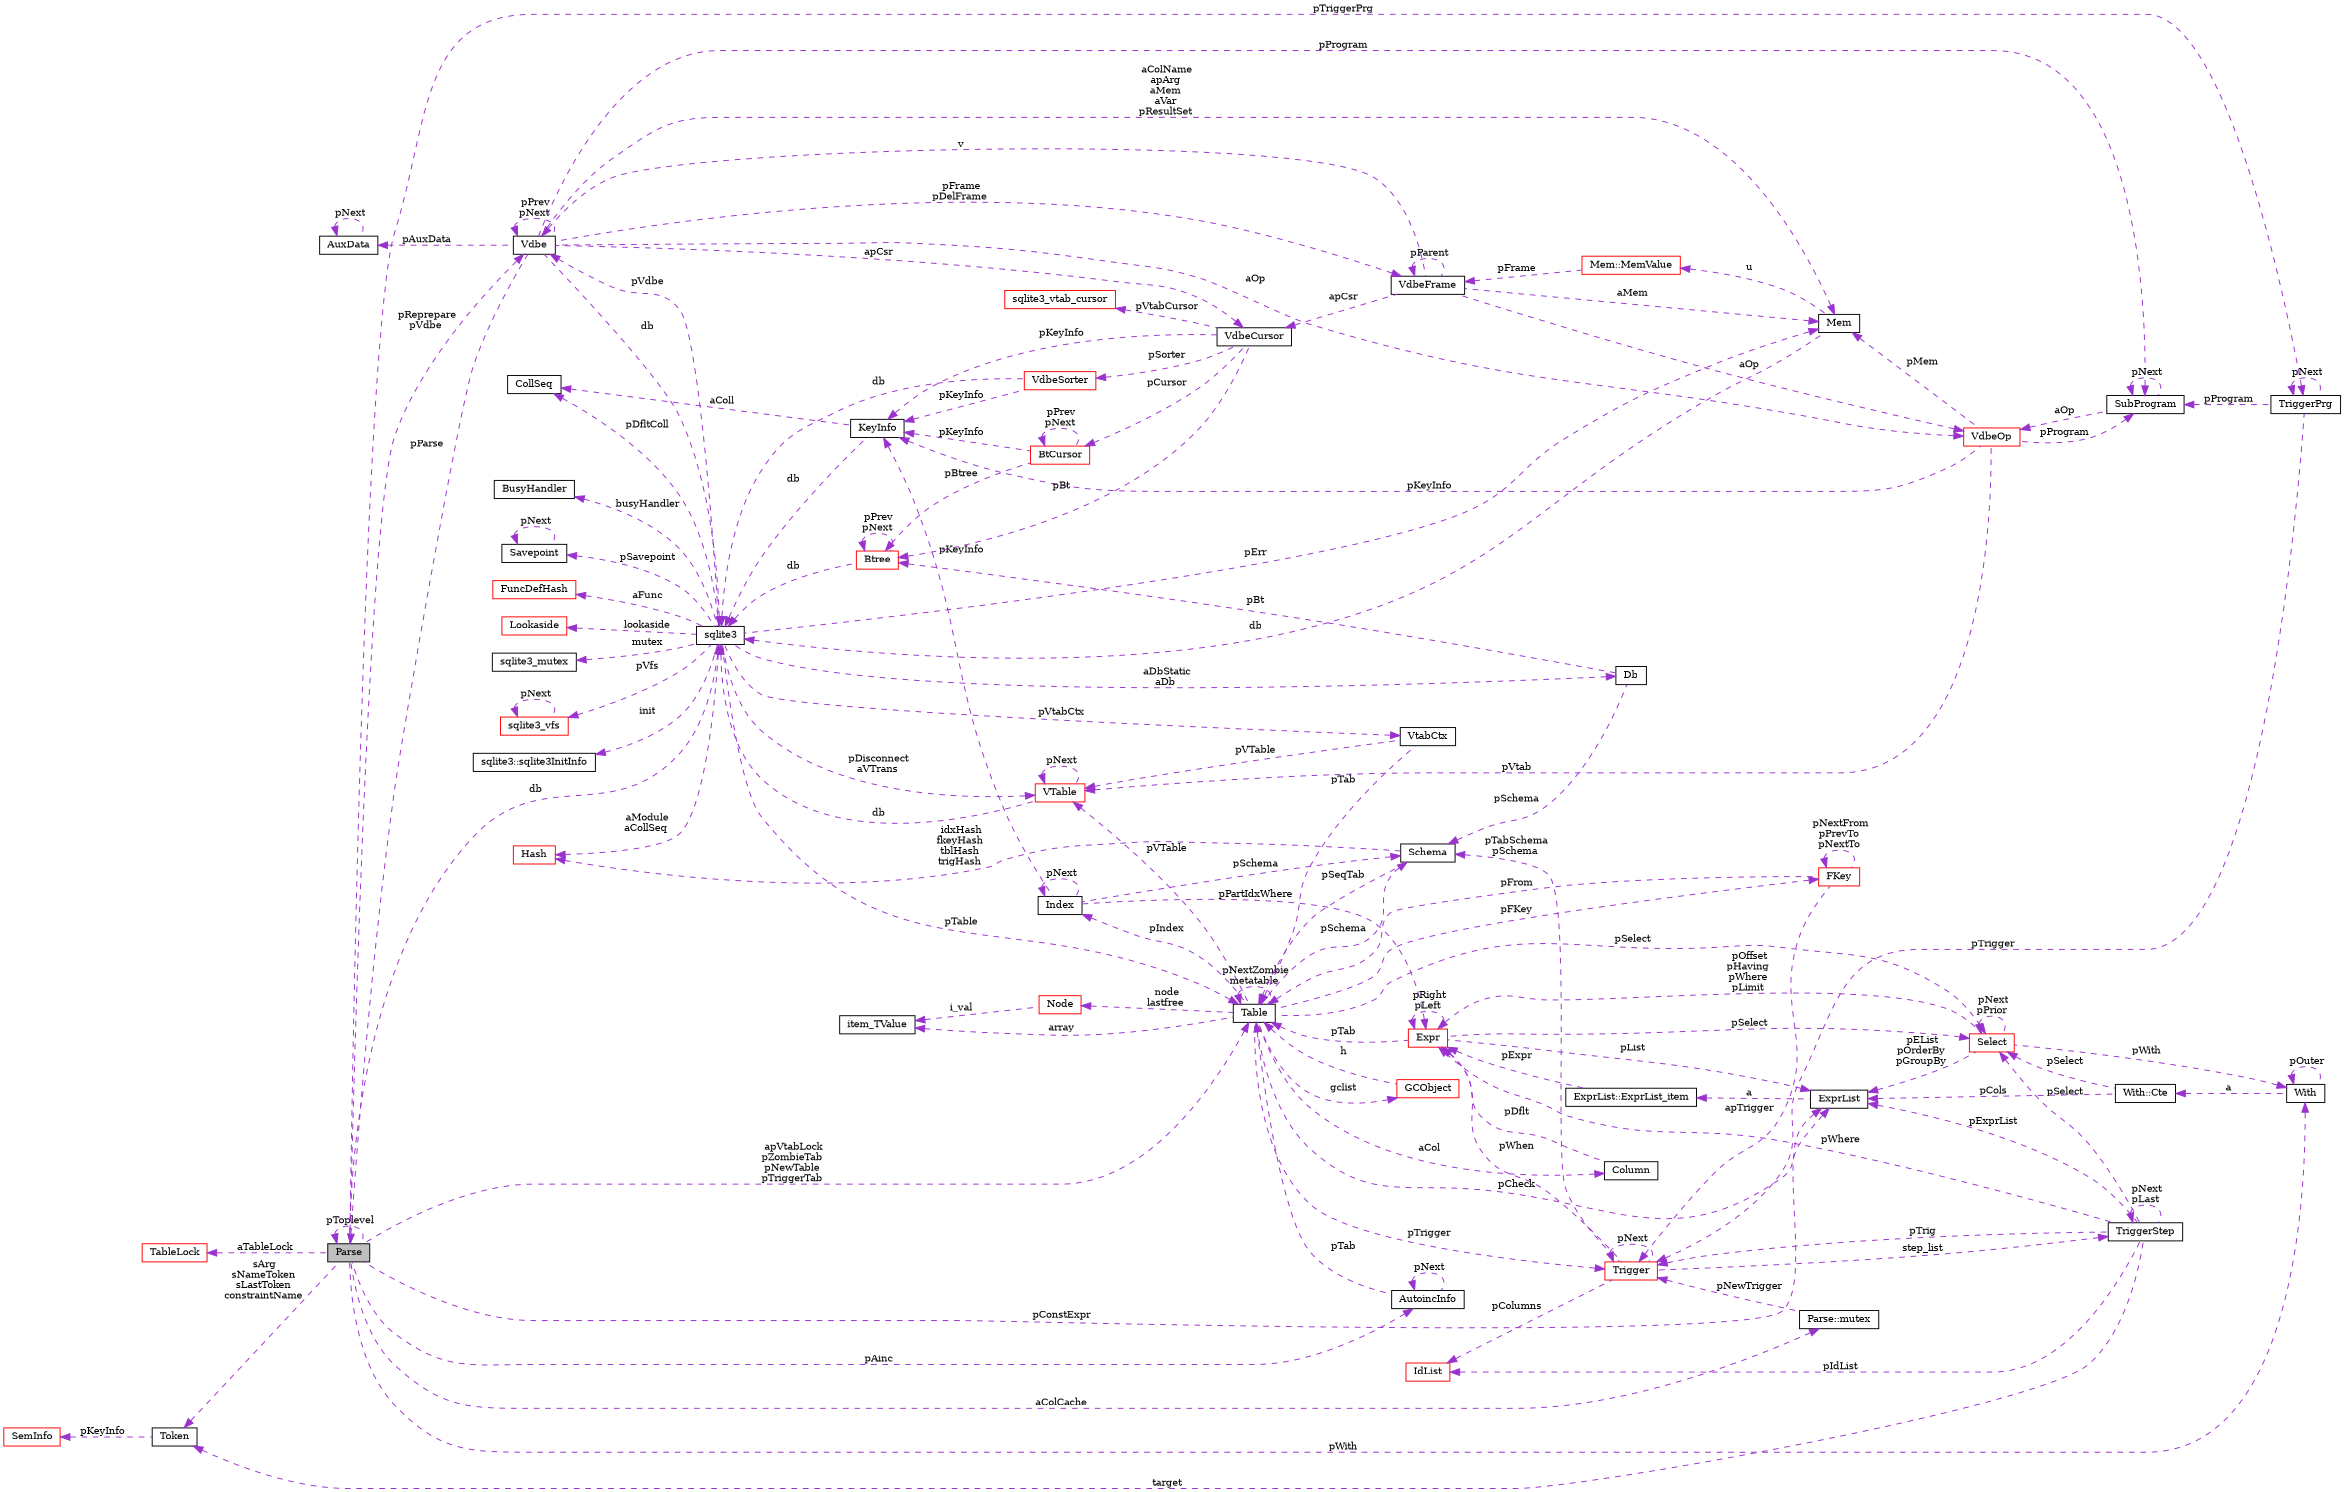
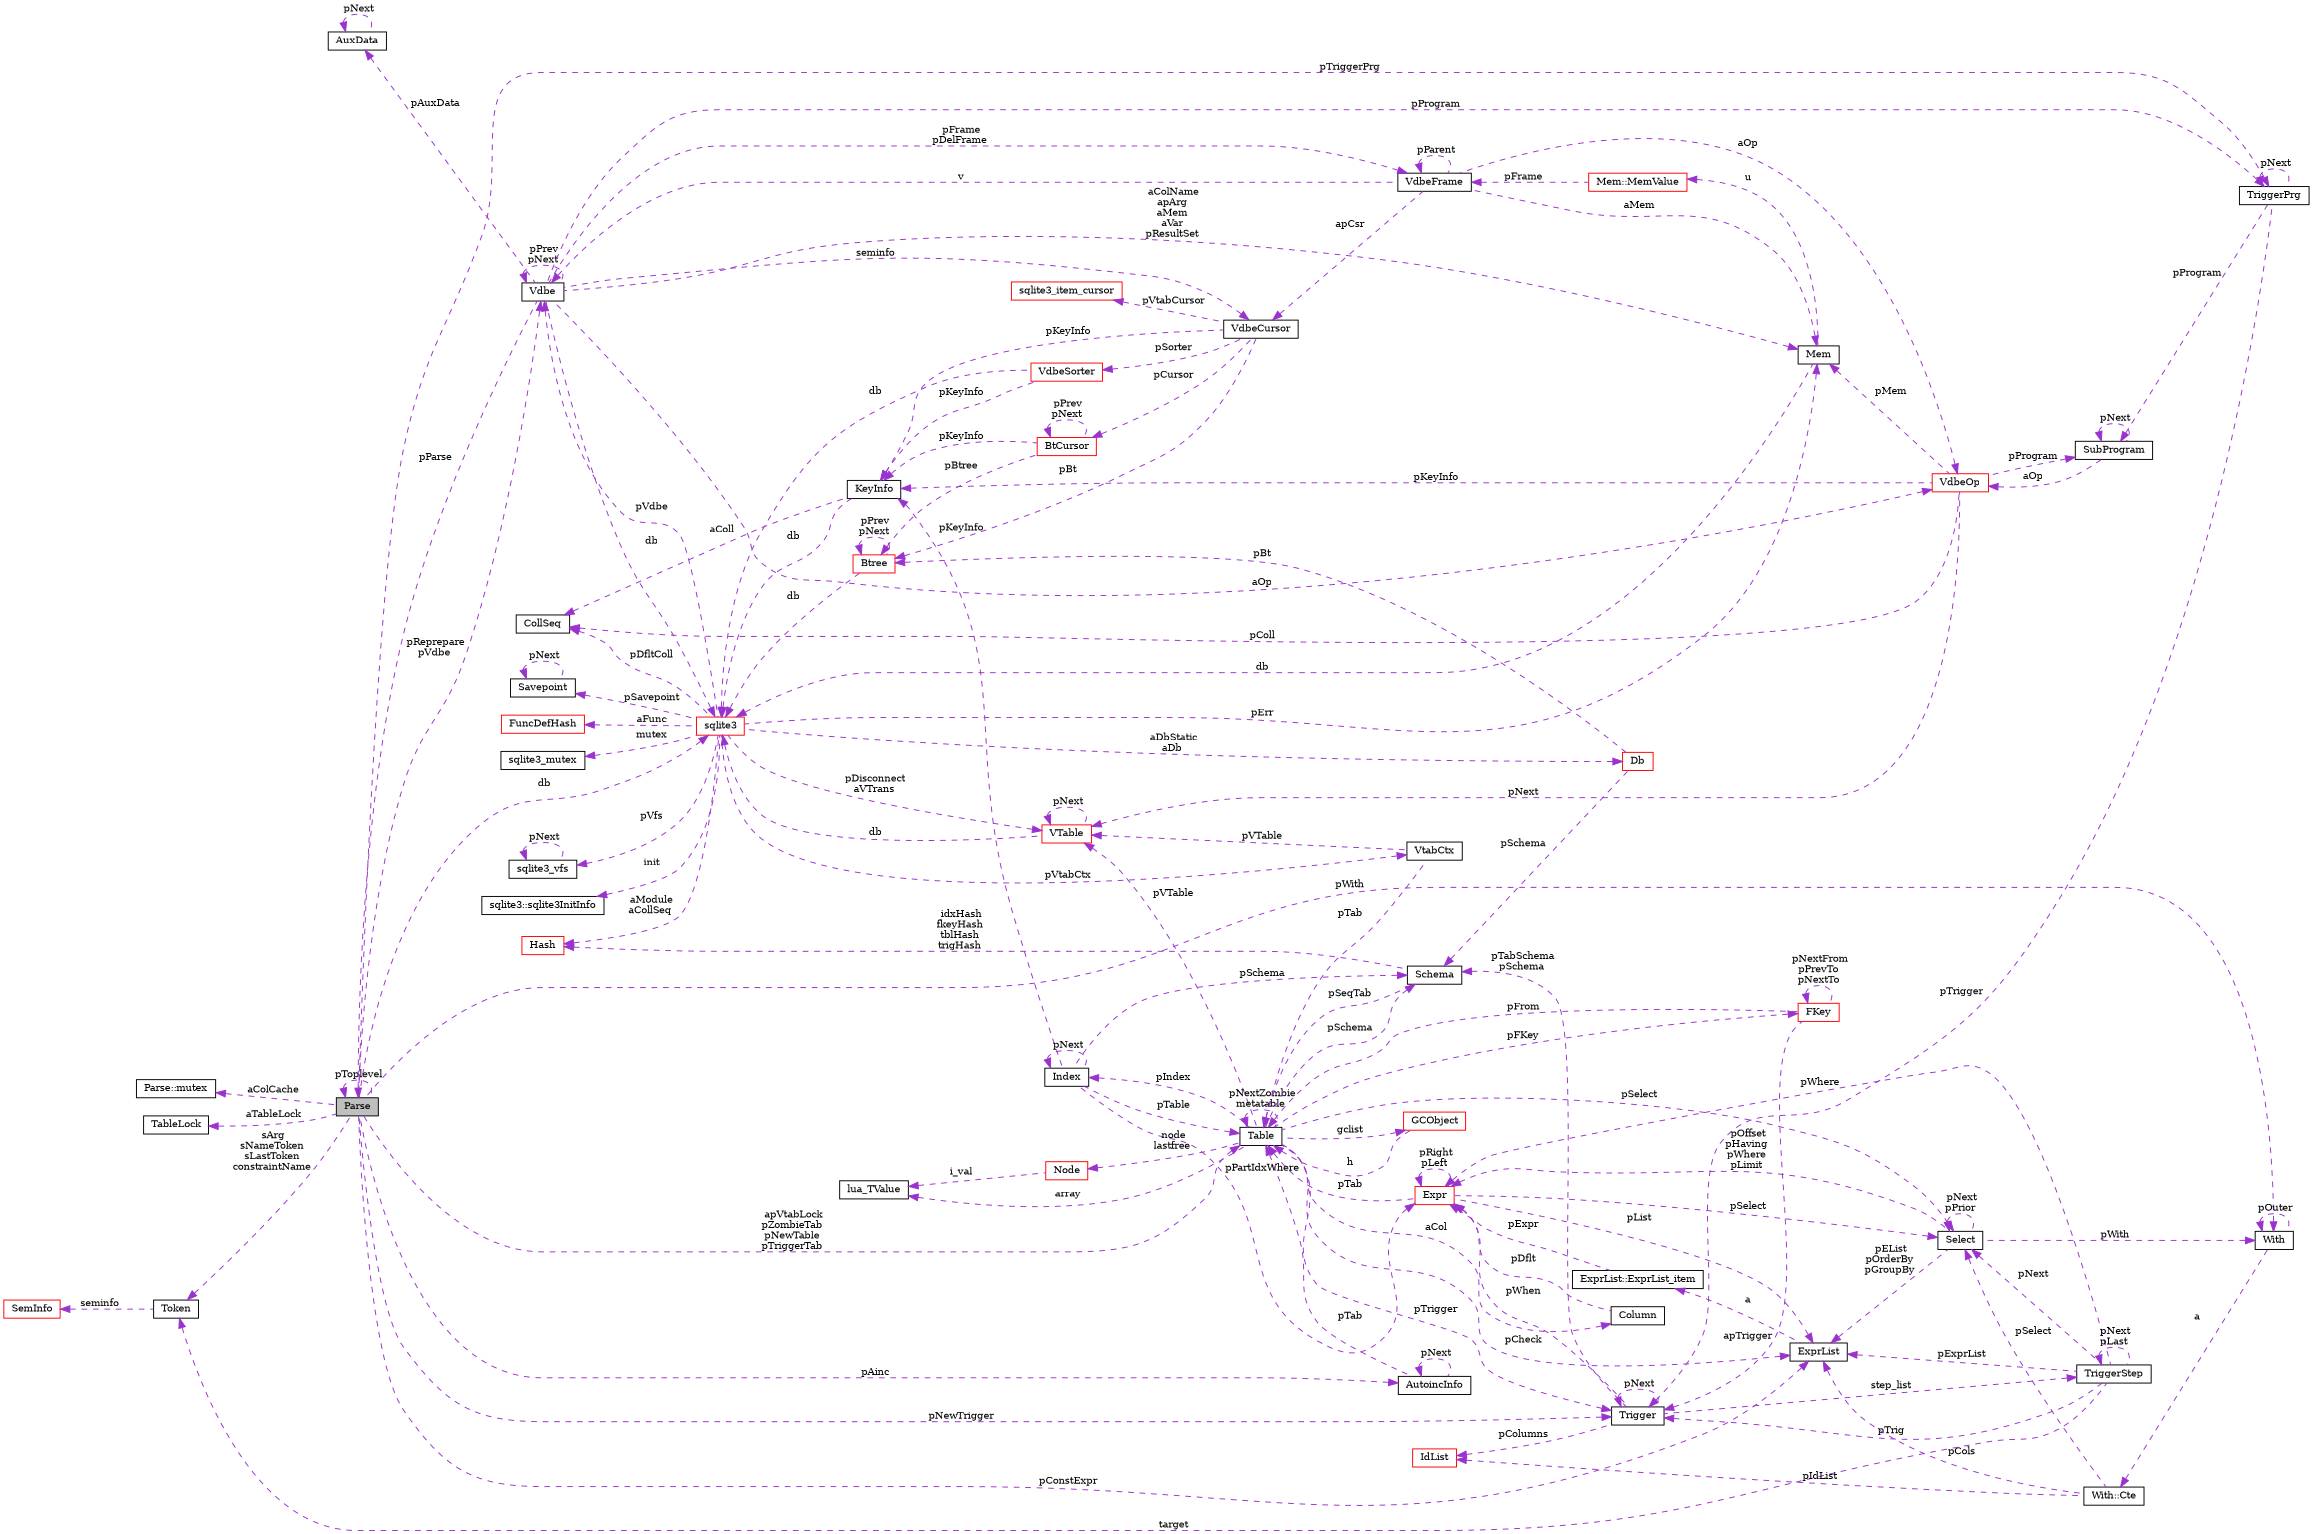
(1421, 51) -> (1368, 110)
(877, 252) -> (874, 253)
(1060, 300) -> (1067, 291)
(534, 489) -> none
(534, 626) -> none
(720, 635) -> (720, 726)
none -> (1310, 642)
(1631, 676) -> (1638, 761)
(534, 726) -> (543, 869)
(1515, 768) -> (1522, 792)
(896, 916) -> (1155, 1116)
(877, 1025) -> (874, 1190)
(1992, 1043) -> (1960, 1240)
(2063, 1092) -> (2032, 1274)
(175, 1253) -> (176, 1125)
(1631, 1271) -> (1638, 1416)
(1733, 1296) -> (871, 1422)
(1830, 1372) -> (1775, 1481)
(101, 1432) -> (98, 1304)
